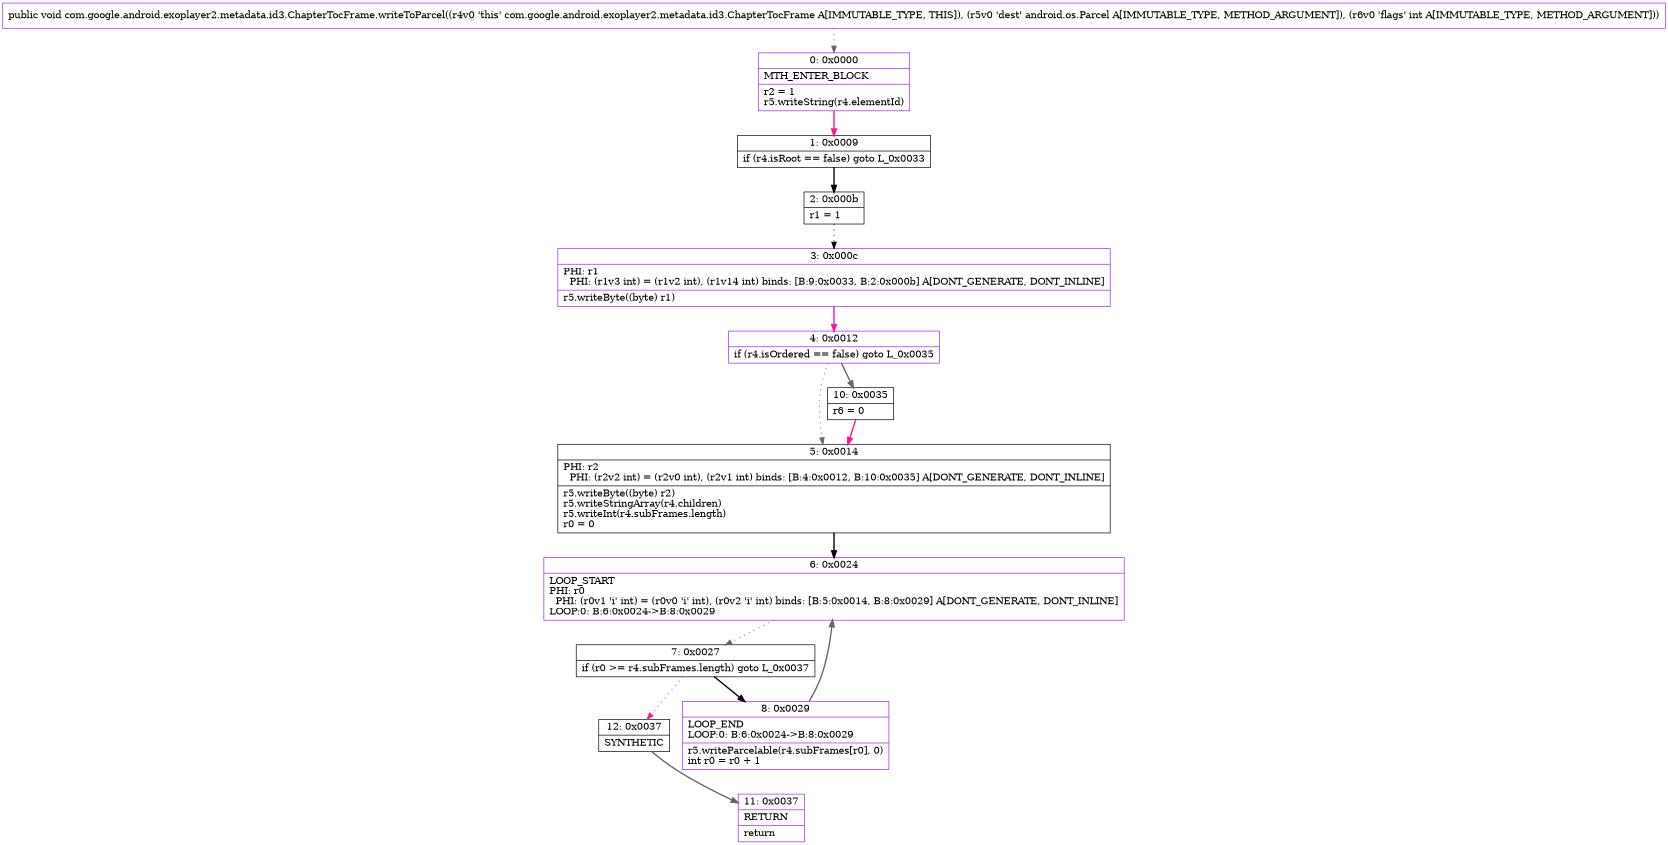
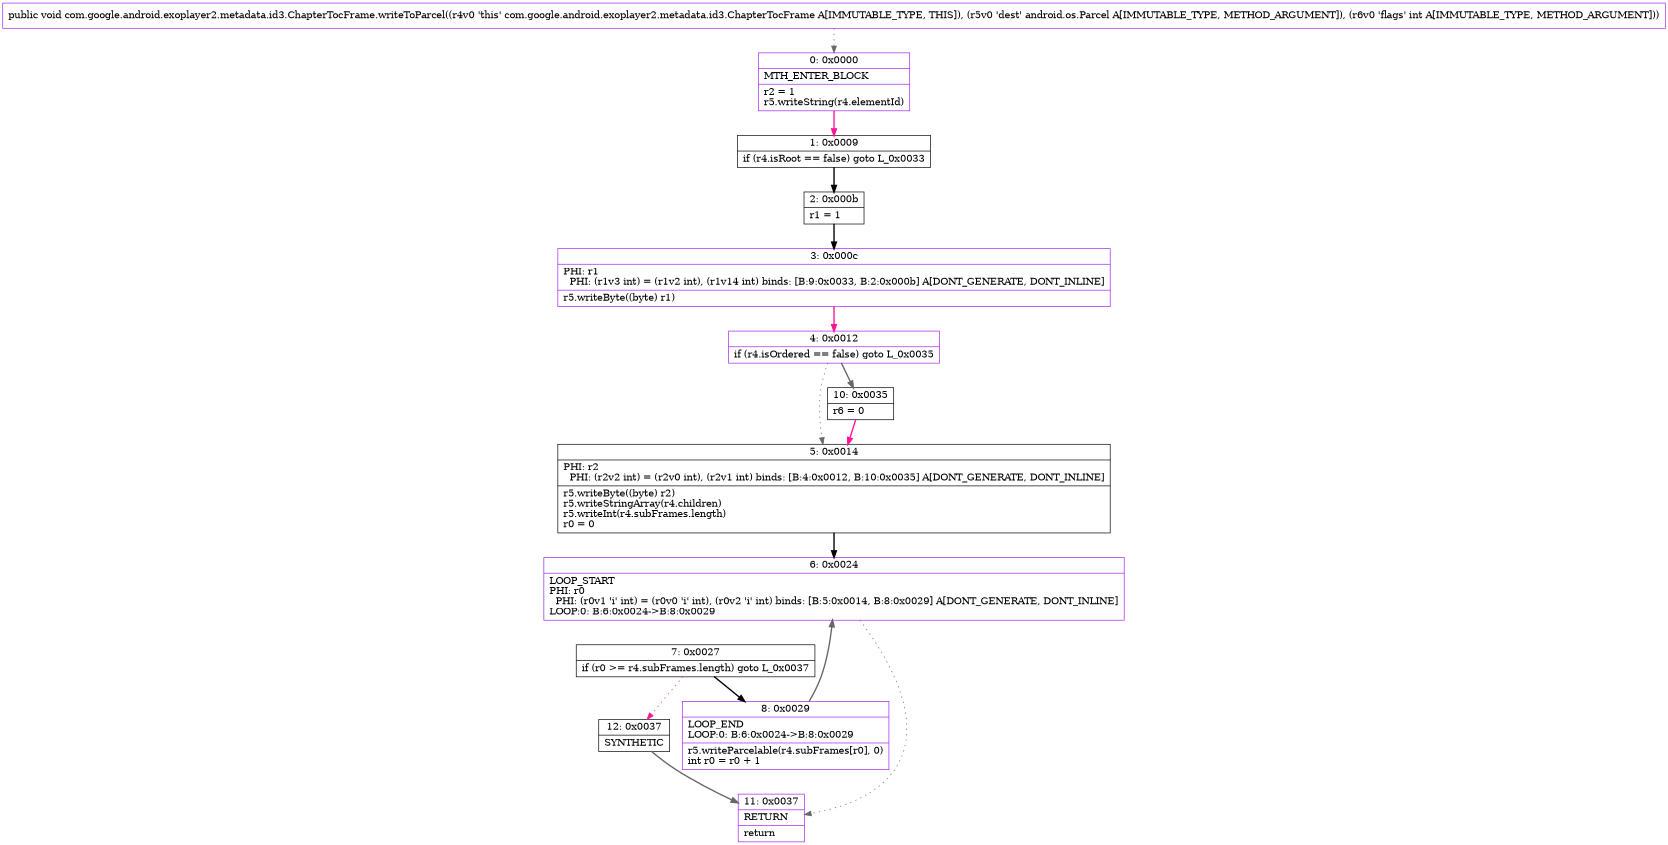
(834, 233) -> (834, 233)
(753, 631) -> (906, 739)
